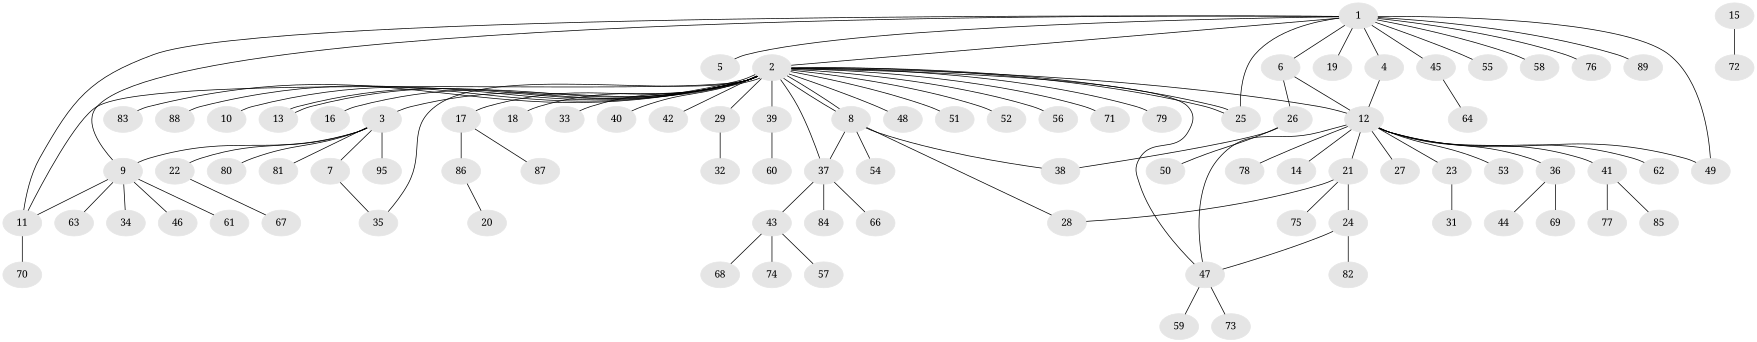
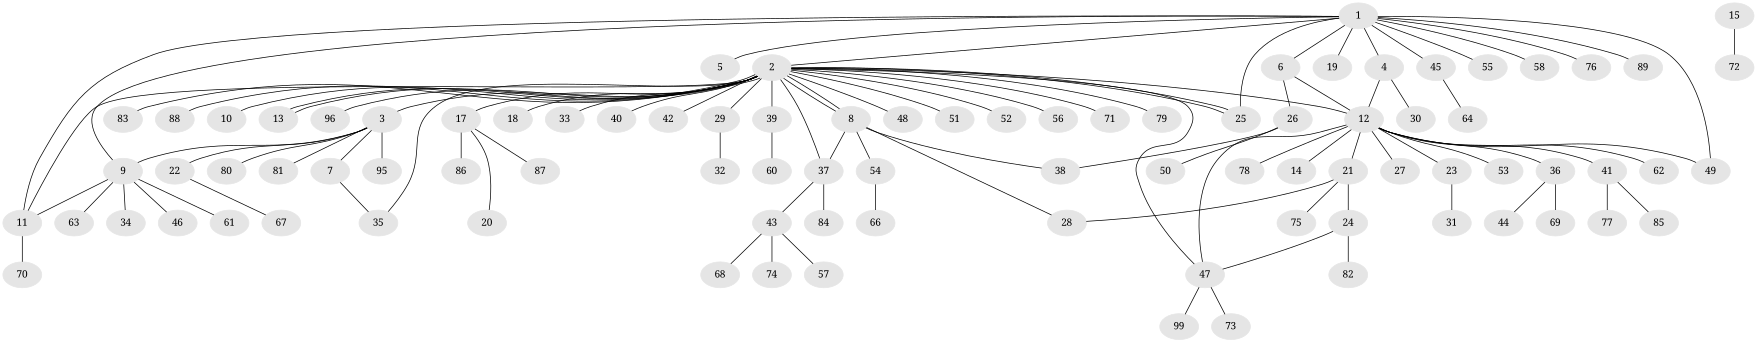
(330, 119) -> (330, 119)
none -> (1416, 119)
(474, 197) -> (489, 168)
(850, 197) -> (876, 197)
(1179, 327) -> (1179, 327)
